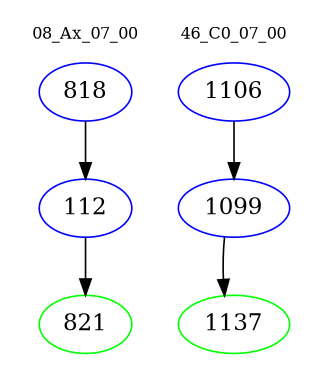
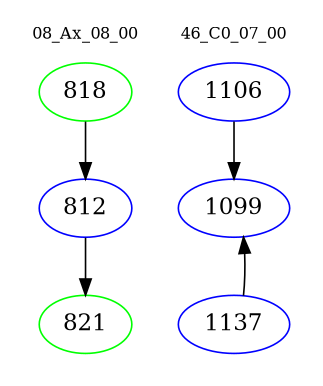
(86, 35) -> (86, 35)
(86, 92) -> (86, 92)
(86, 208) -> (86, 208)
(223, 258) -> (245, 275)
(234, 324) -> (234, 324)
